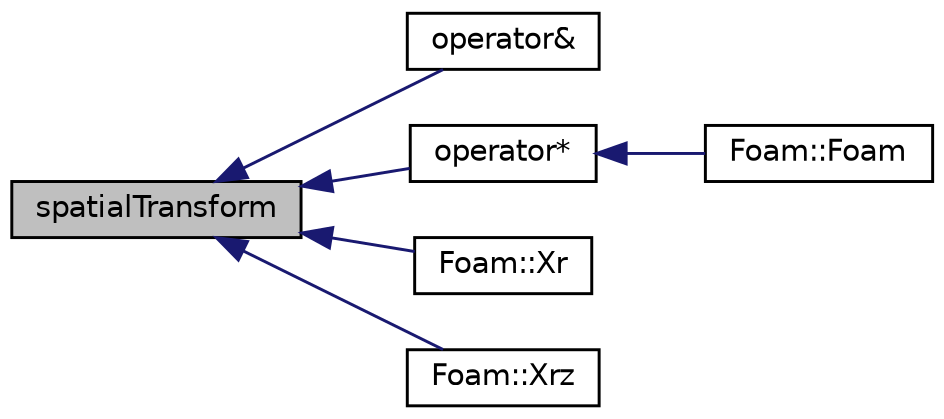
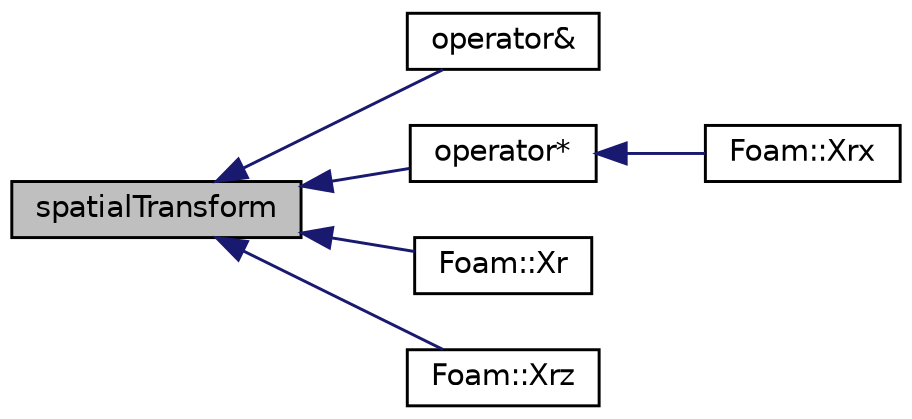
(819, 153) -> (803, 153)
